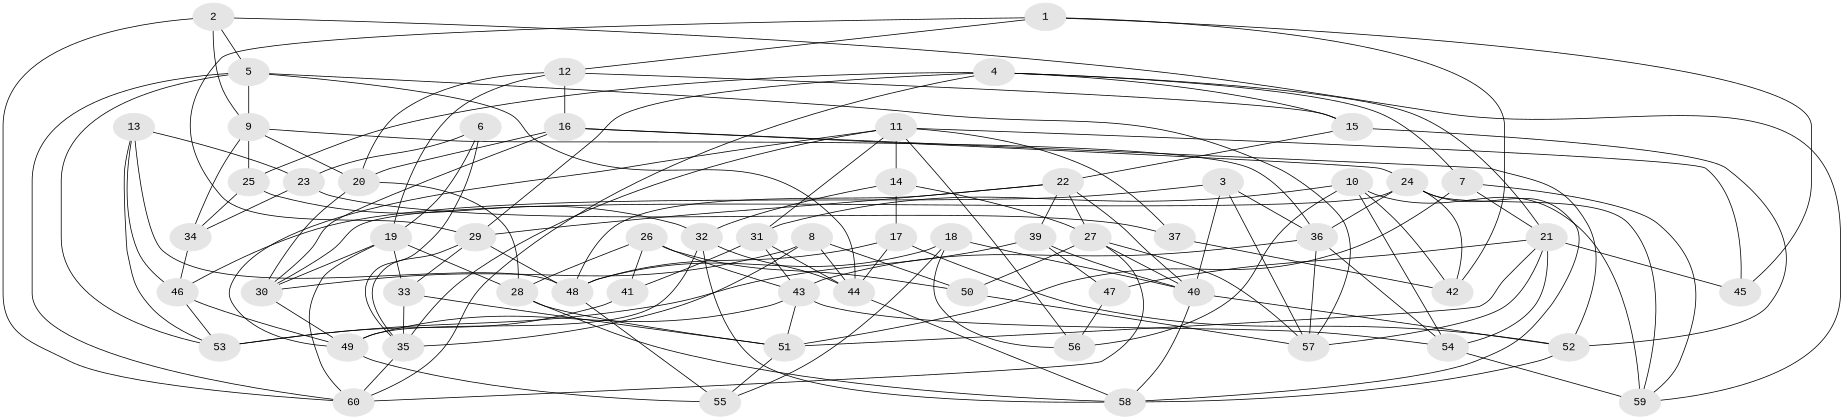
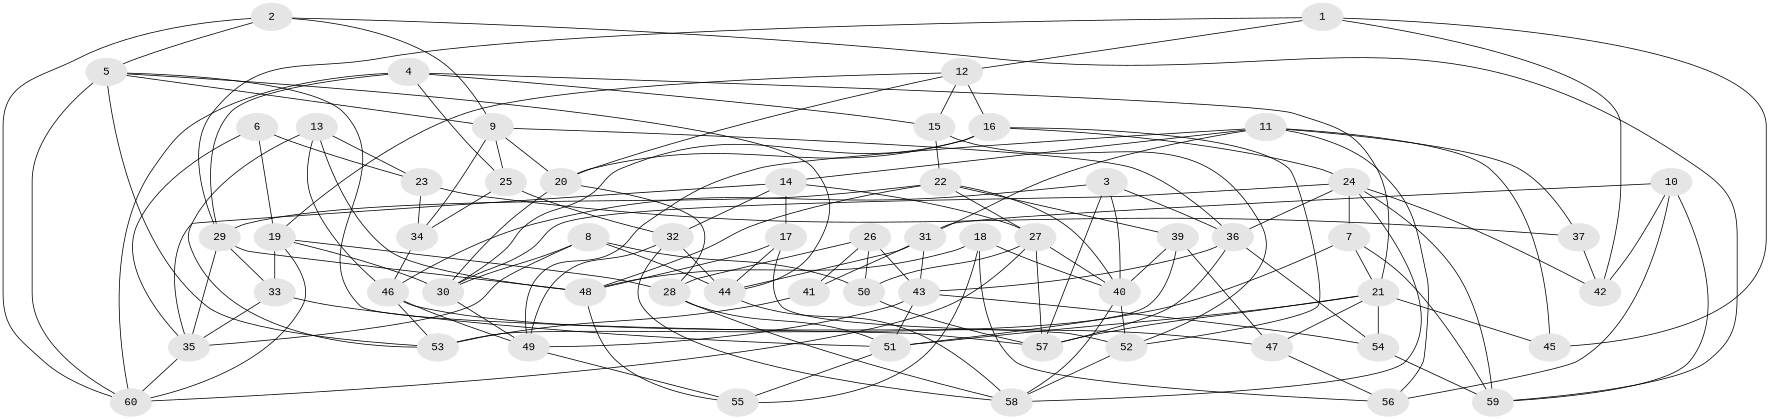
(1358, 107) -> (1349, 210)
(626, 196) -> (421, 207)
(1400, 265) -> none
none -> (827, 330)
